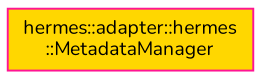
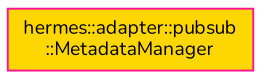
(130, 40) -> (130, 40)
